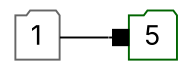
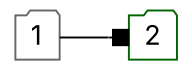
(153, 38) -> (153, 38)
